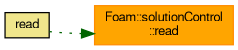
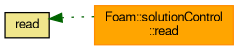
(65, 33) -> (78, 17)
